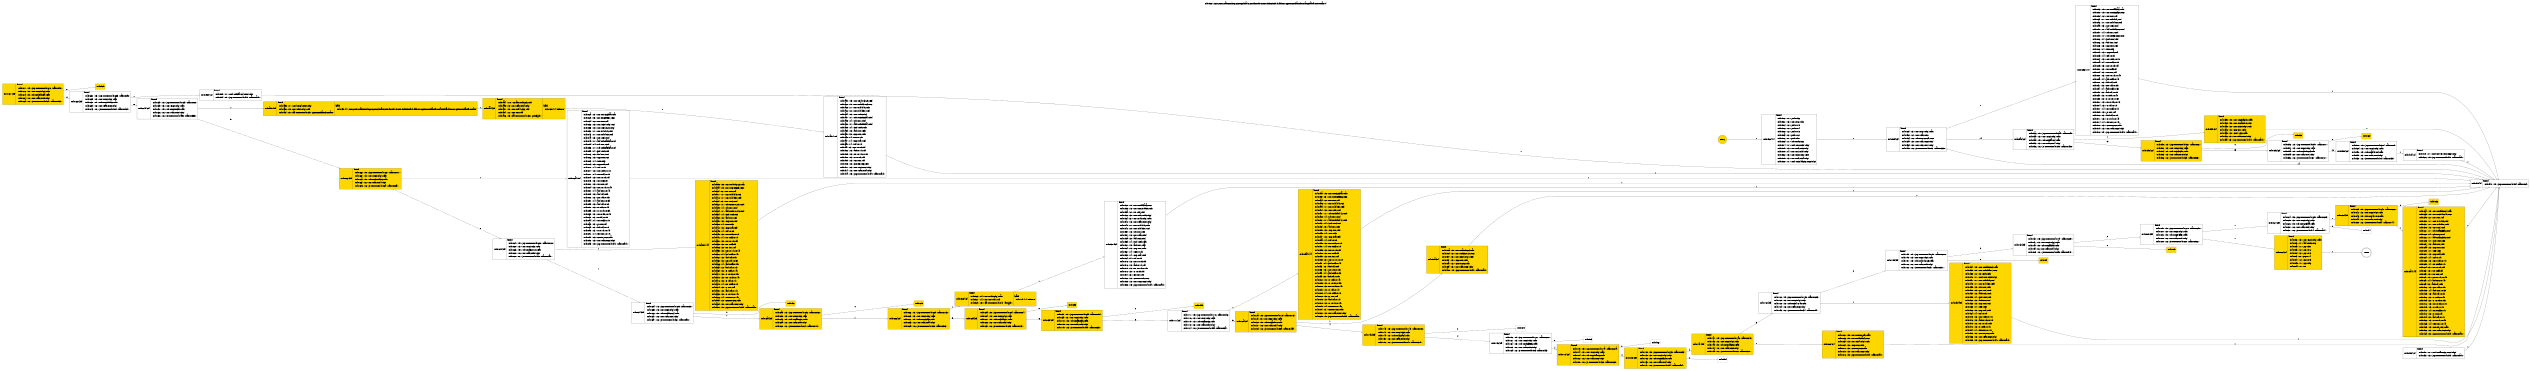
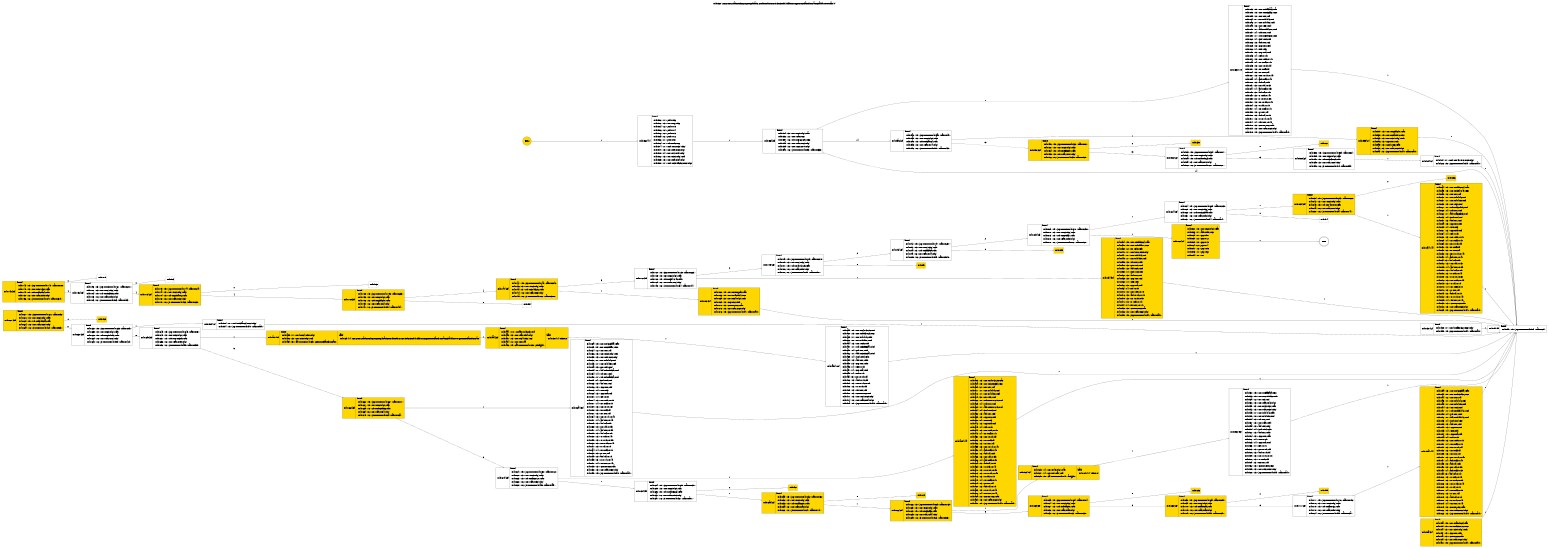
(1266, 322) -> none
